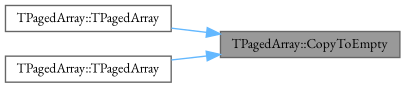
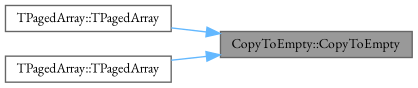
(310, 45) -> (316, 45)
